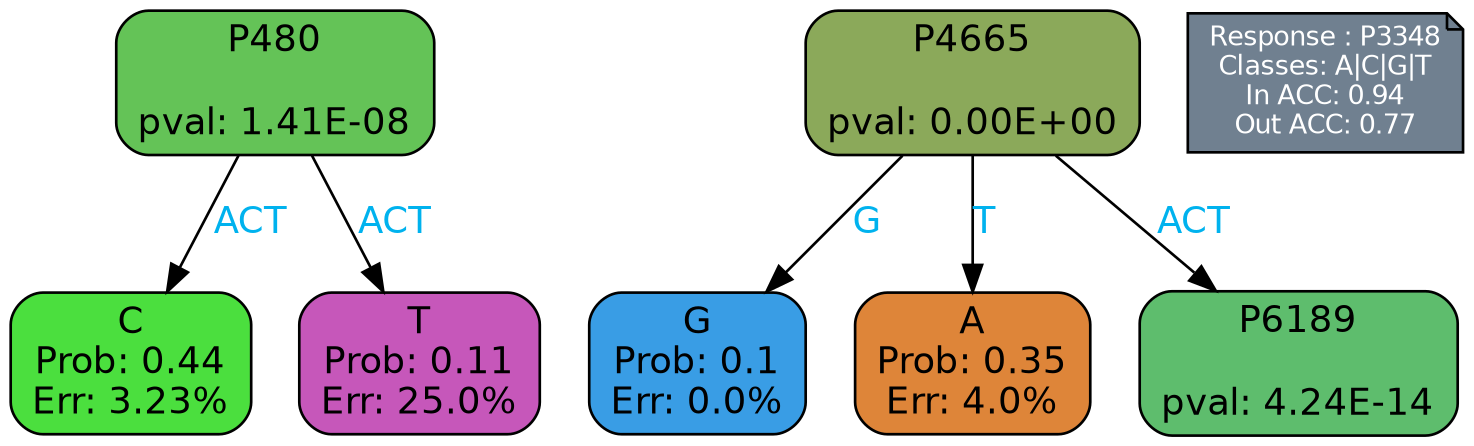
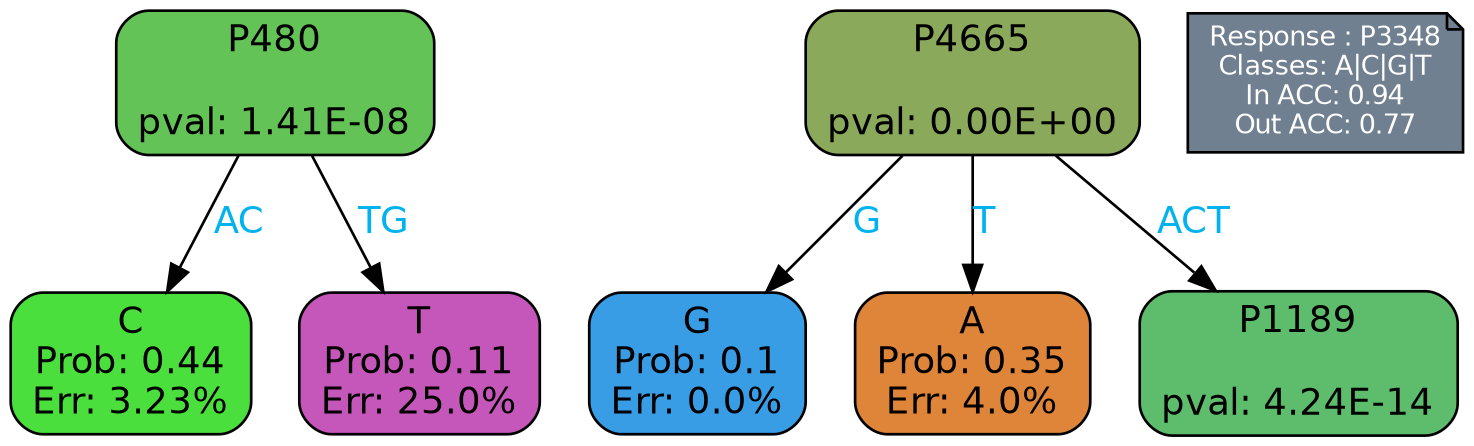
(251, 223) -> (239, 223)
(395, 223) -> (383, 223)
(1299, 363) -> (1299, 363)
